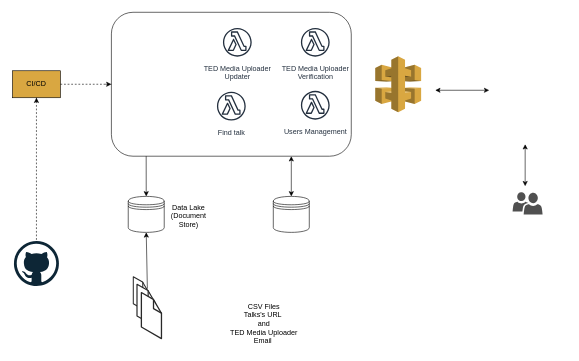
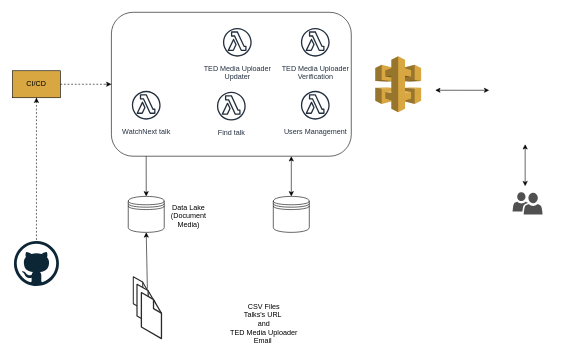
none -> (146, 105)
(189, 216) -> (189, 216)
